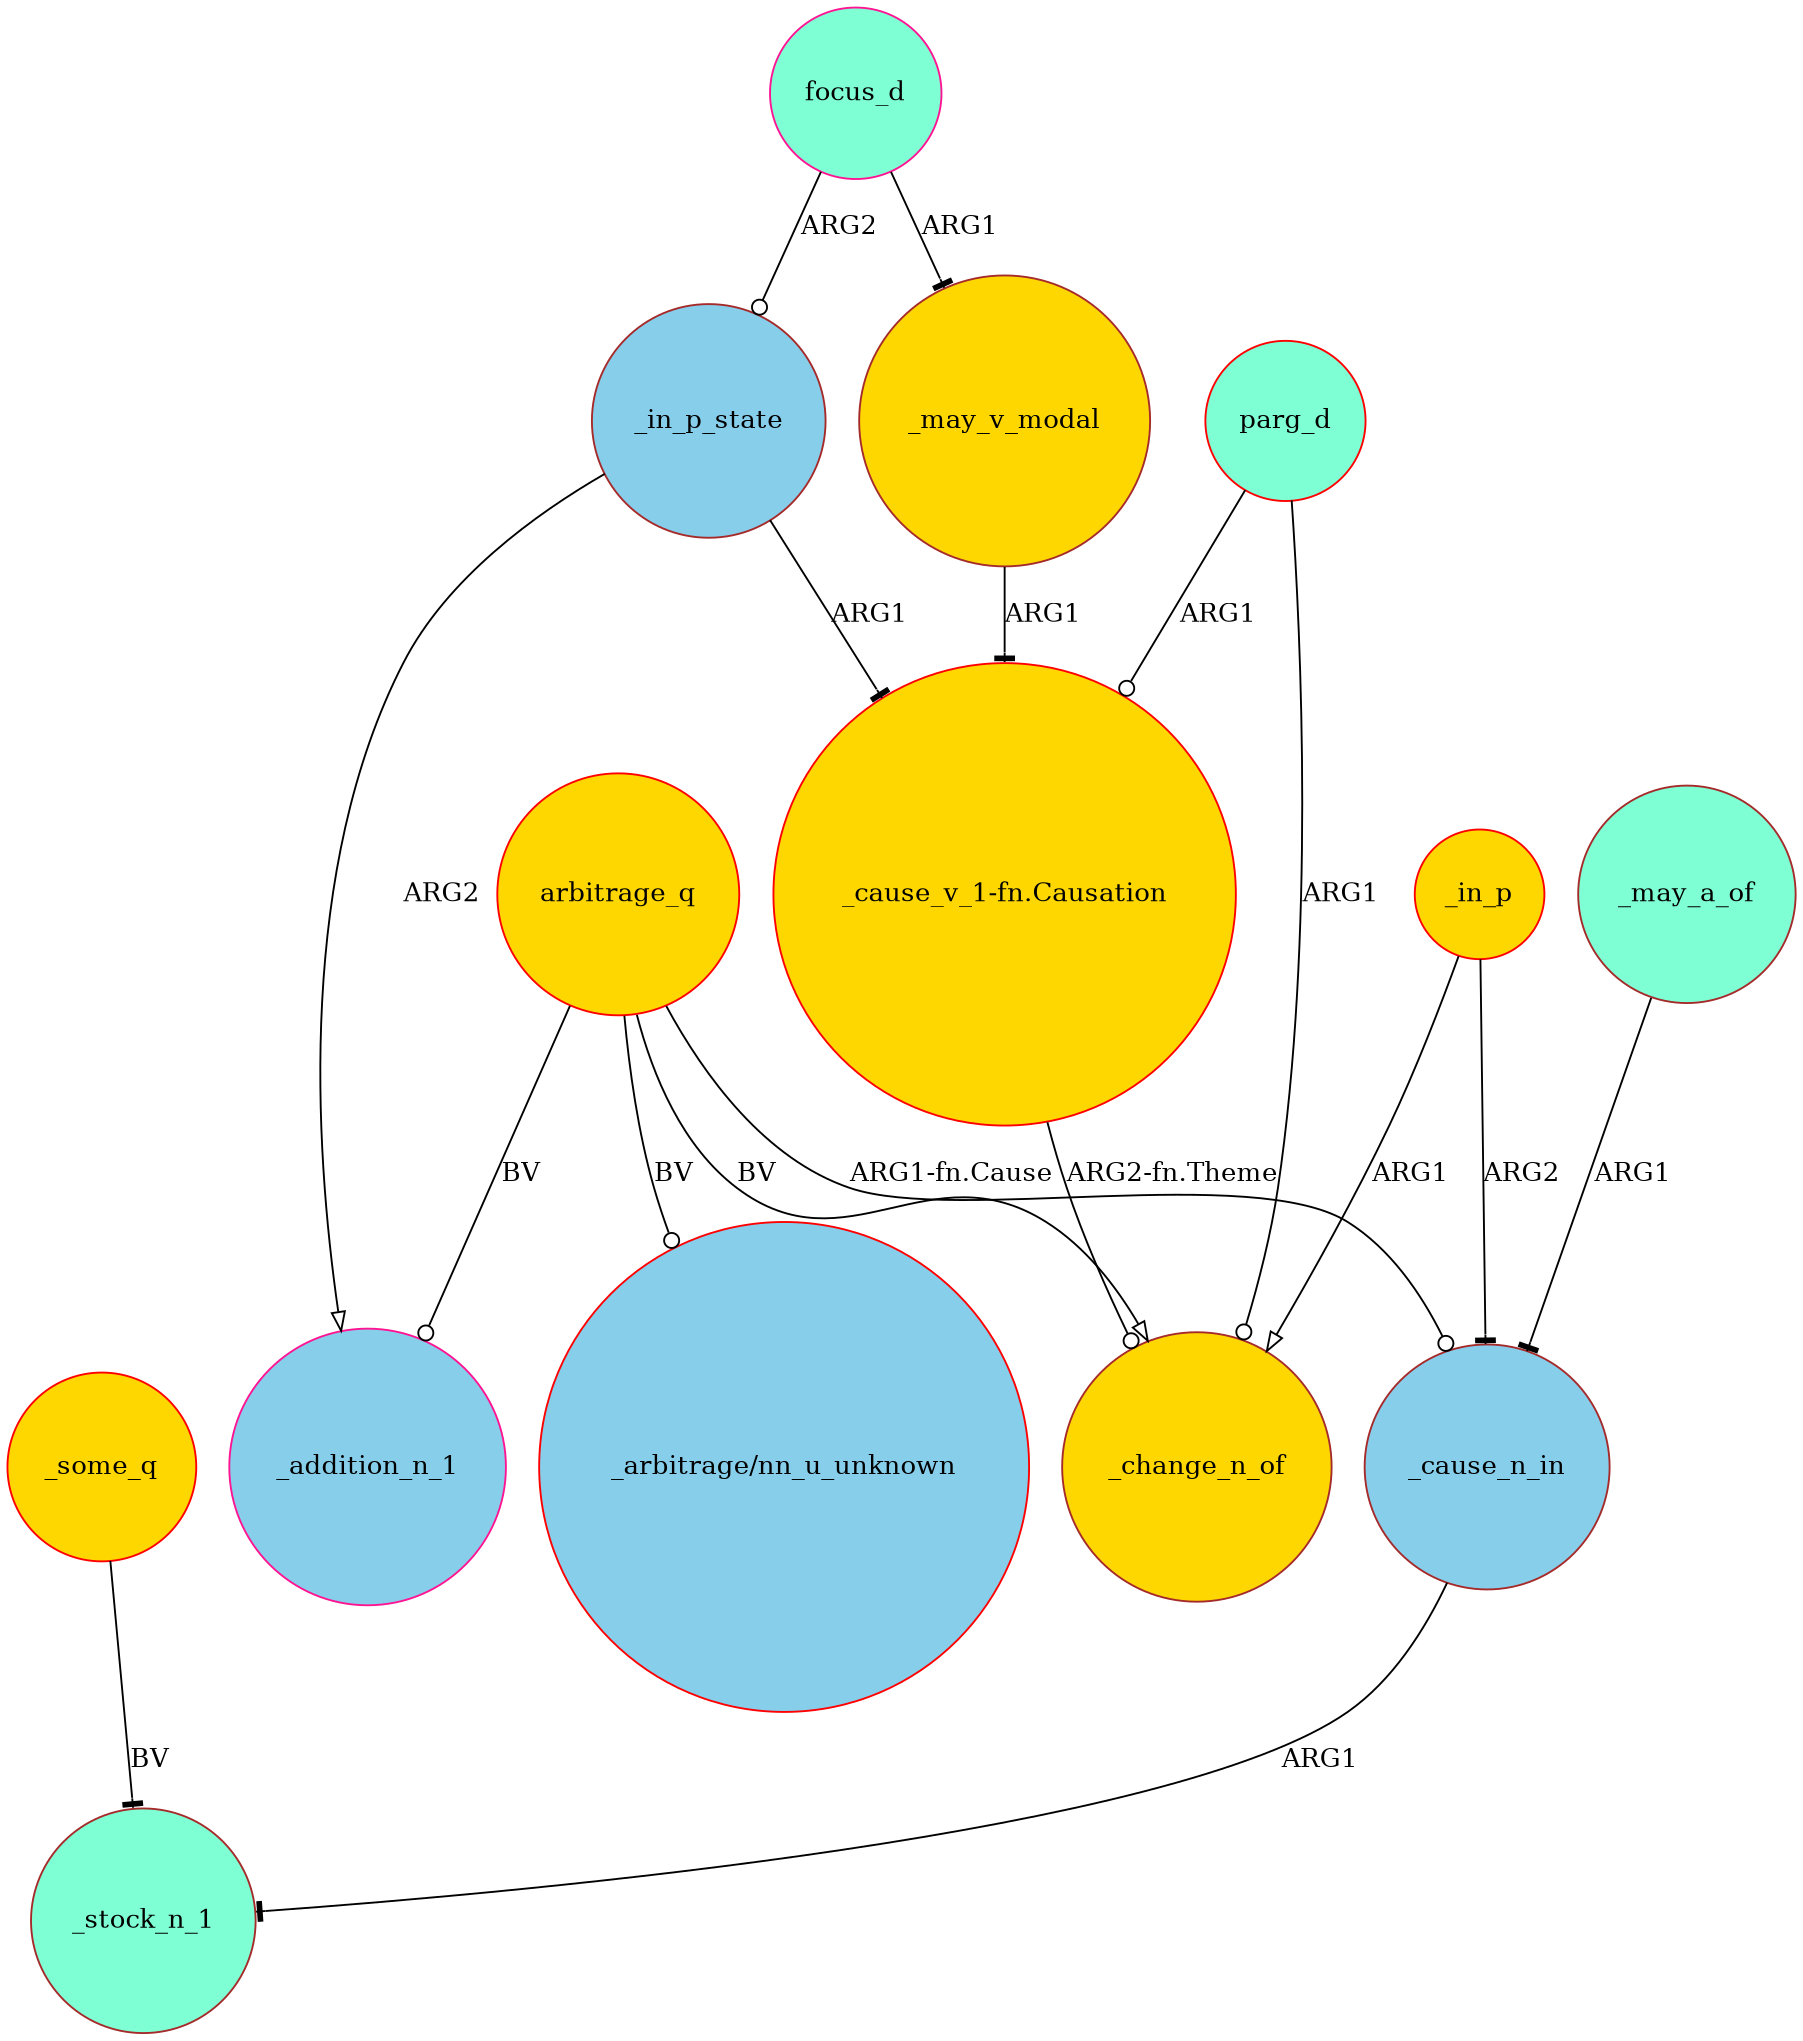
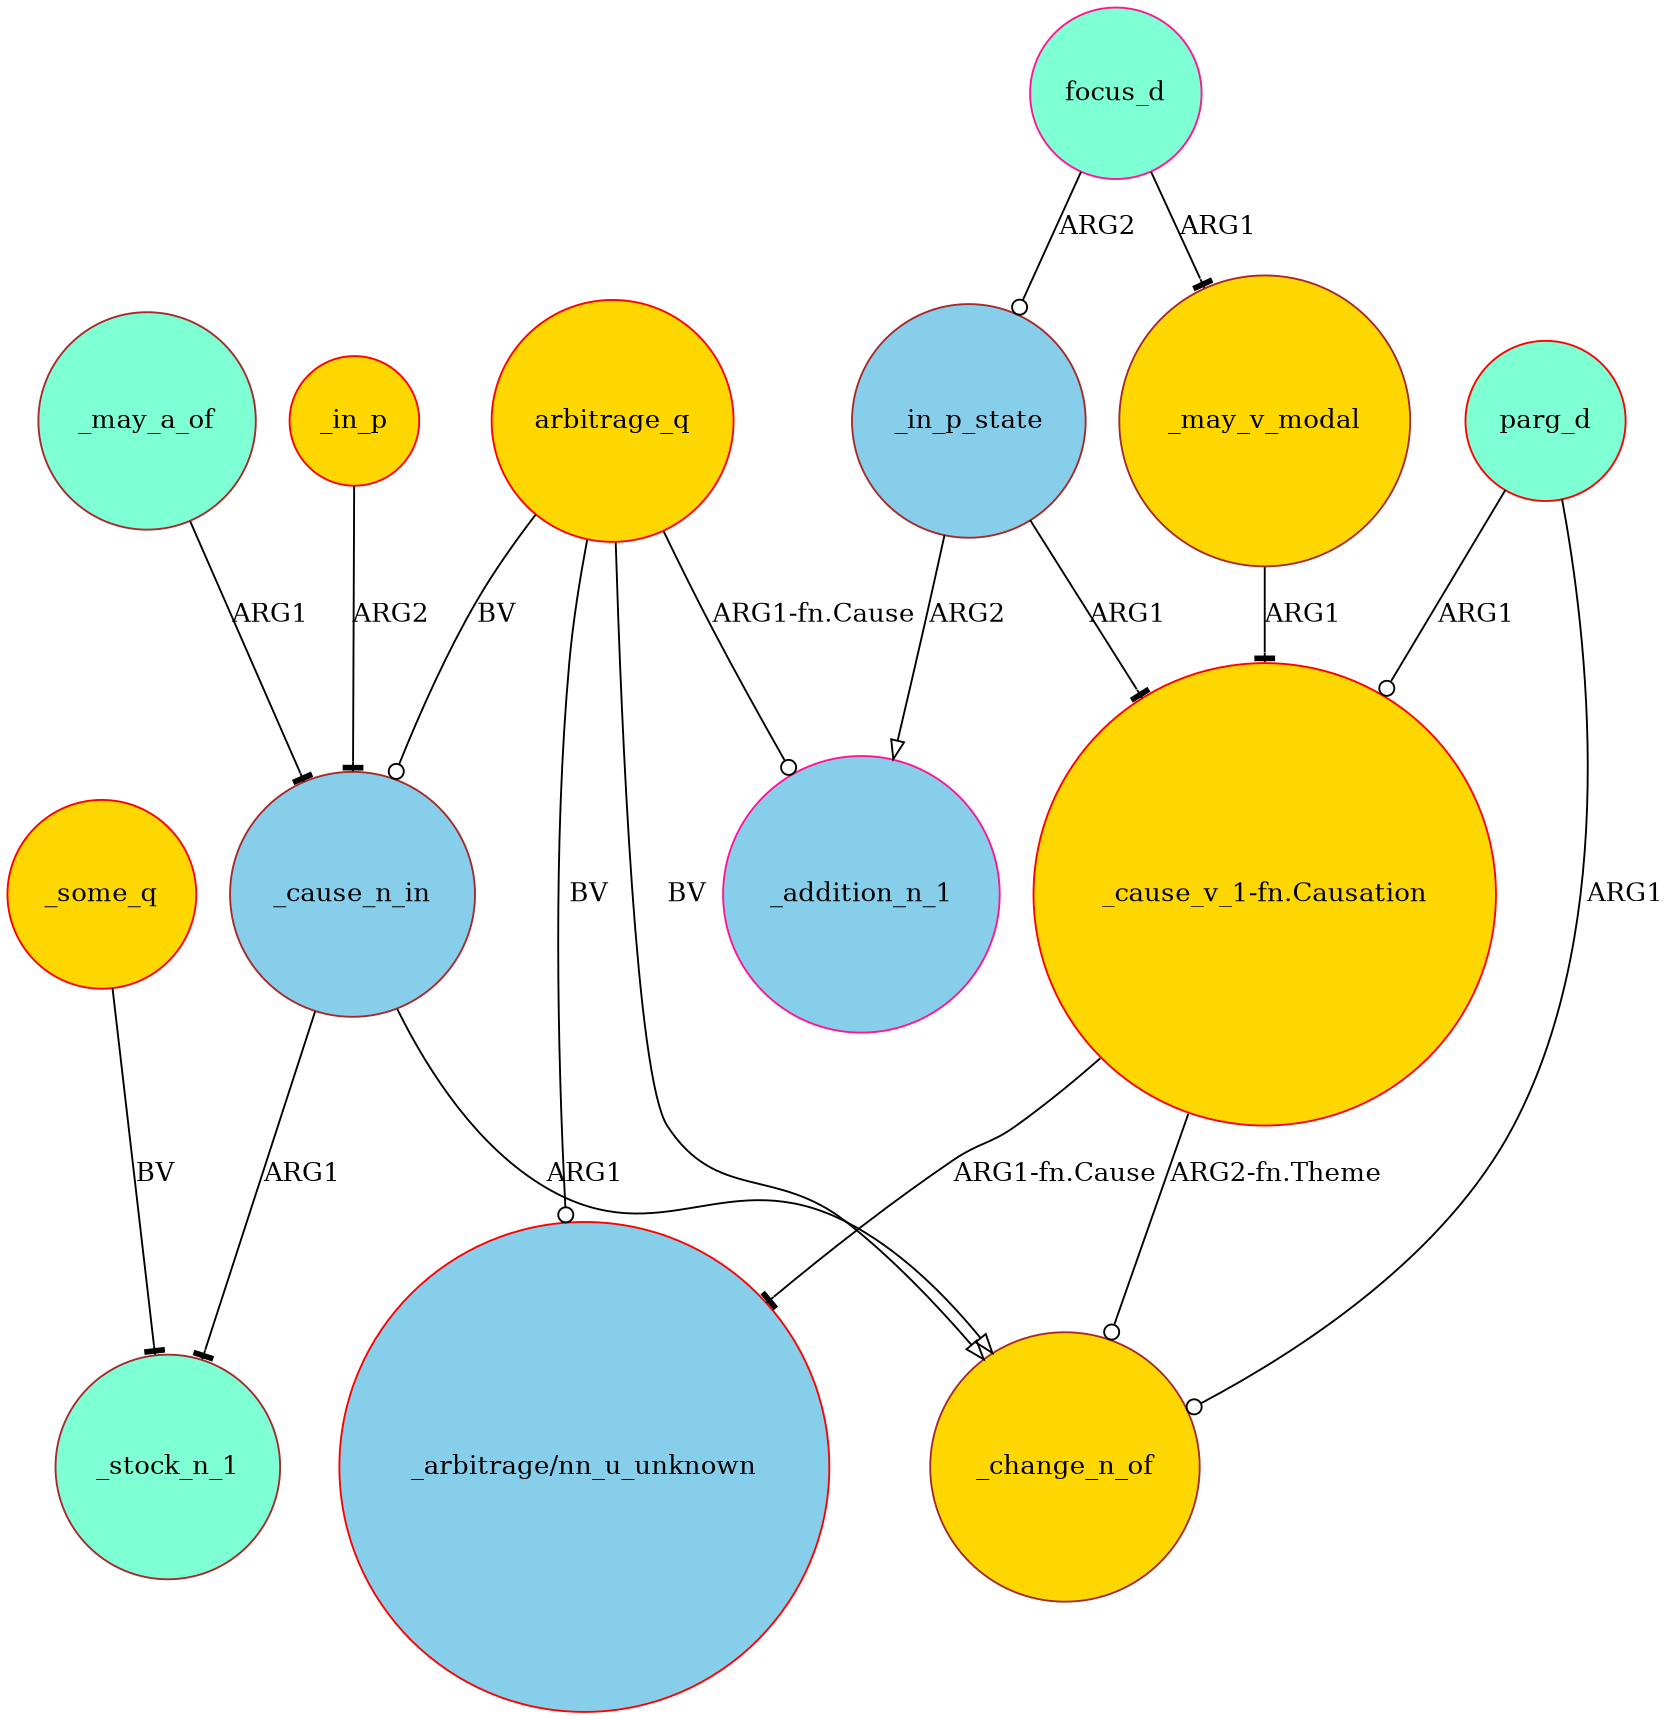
(1377, 1150) -> (667, 1211)
none -> (934, 1173)
(521, 1174) -> (814, 615)
(952, 1174) -> (497, 615)
